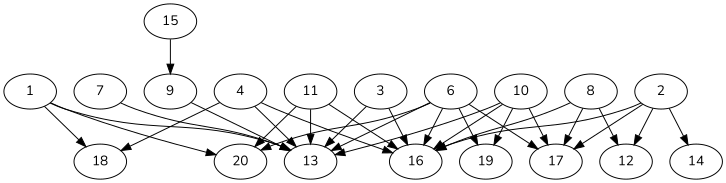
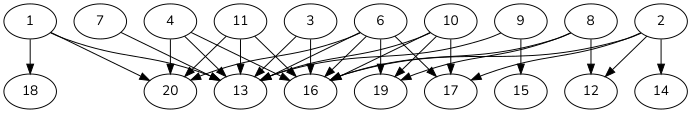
(170, 52) -> (521, 52)
(191, 117) -> (170, 50)
(572, 128) -> (491, 56)
